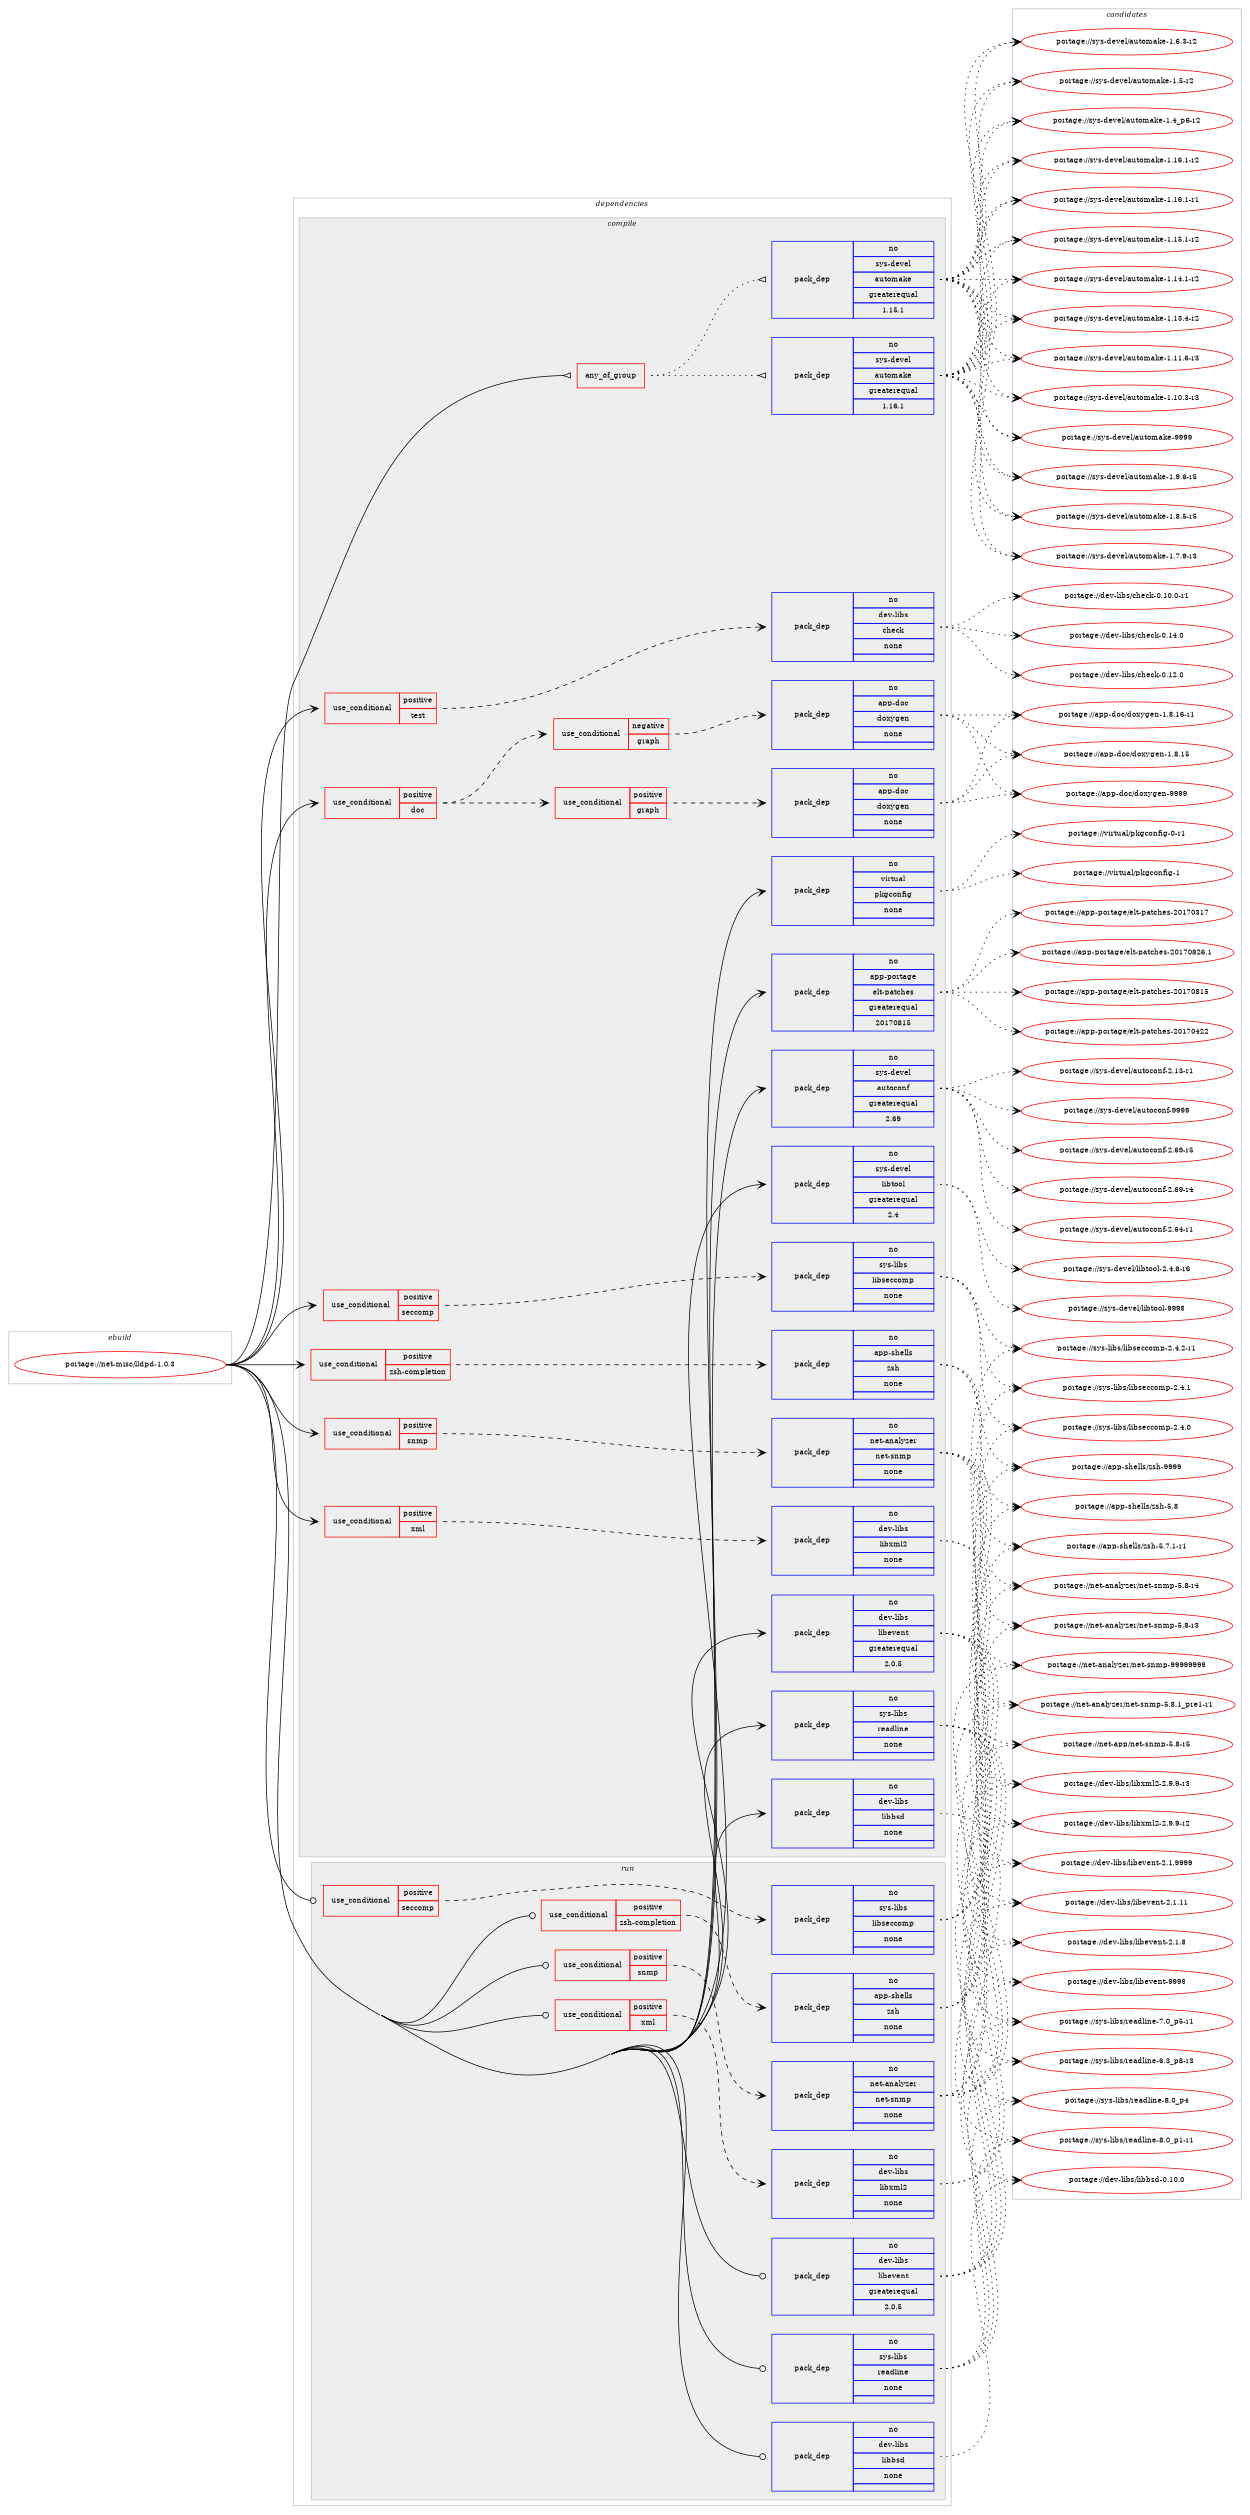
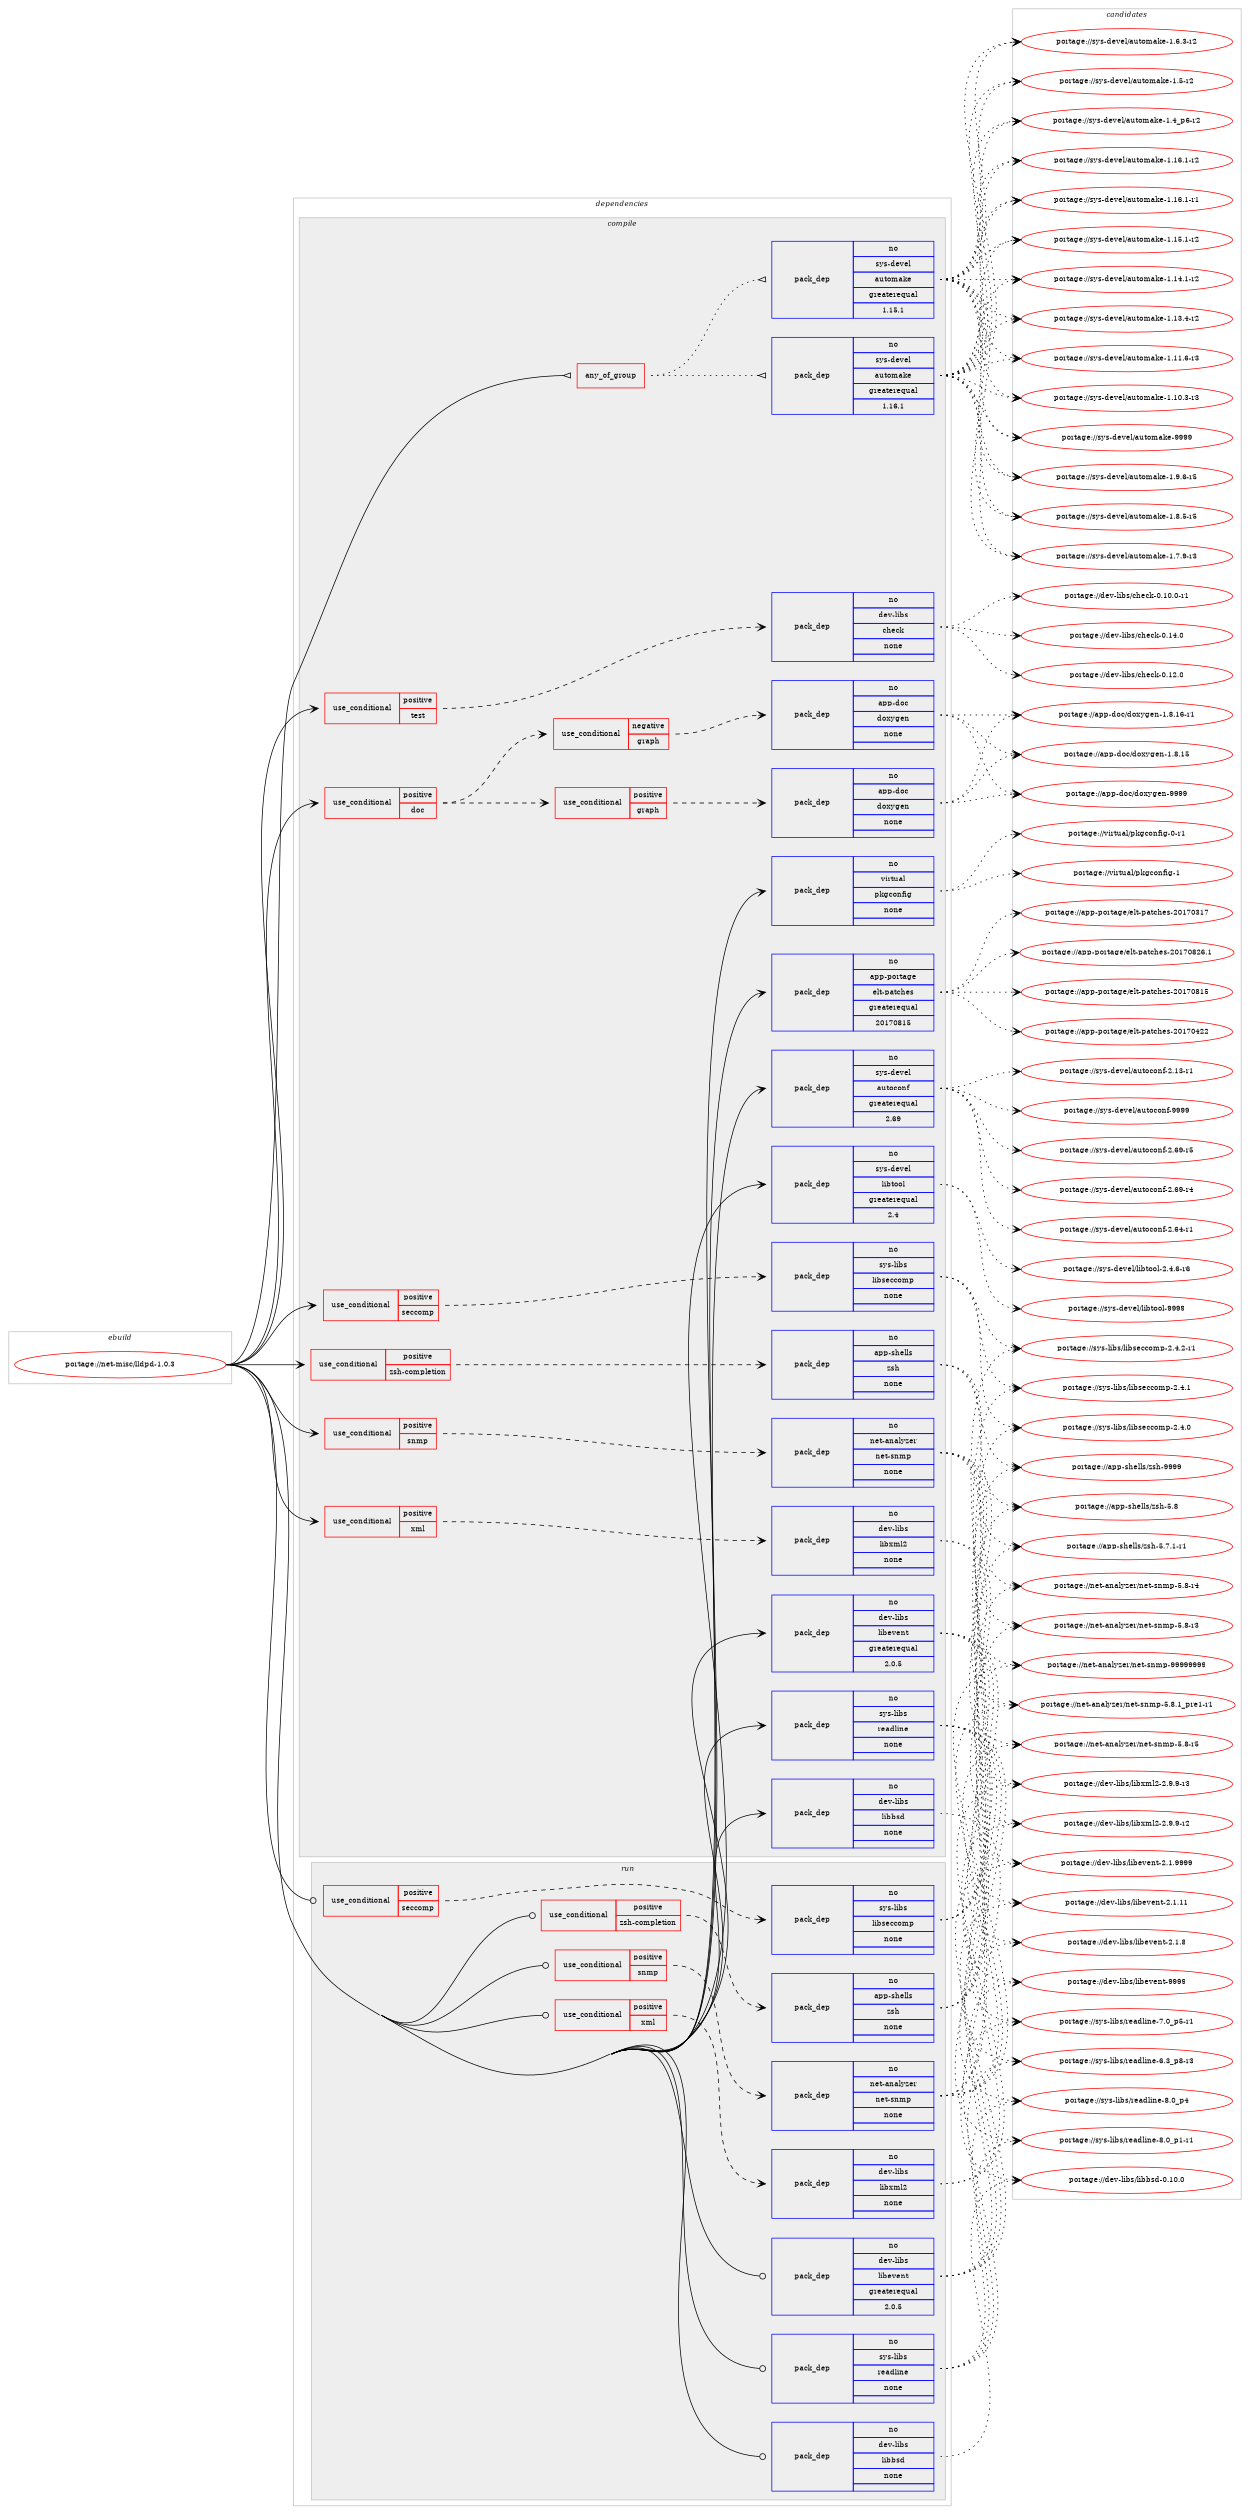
(1127, 1745) -> (1127, 1745)
